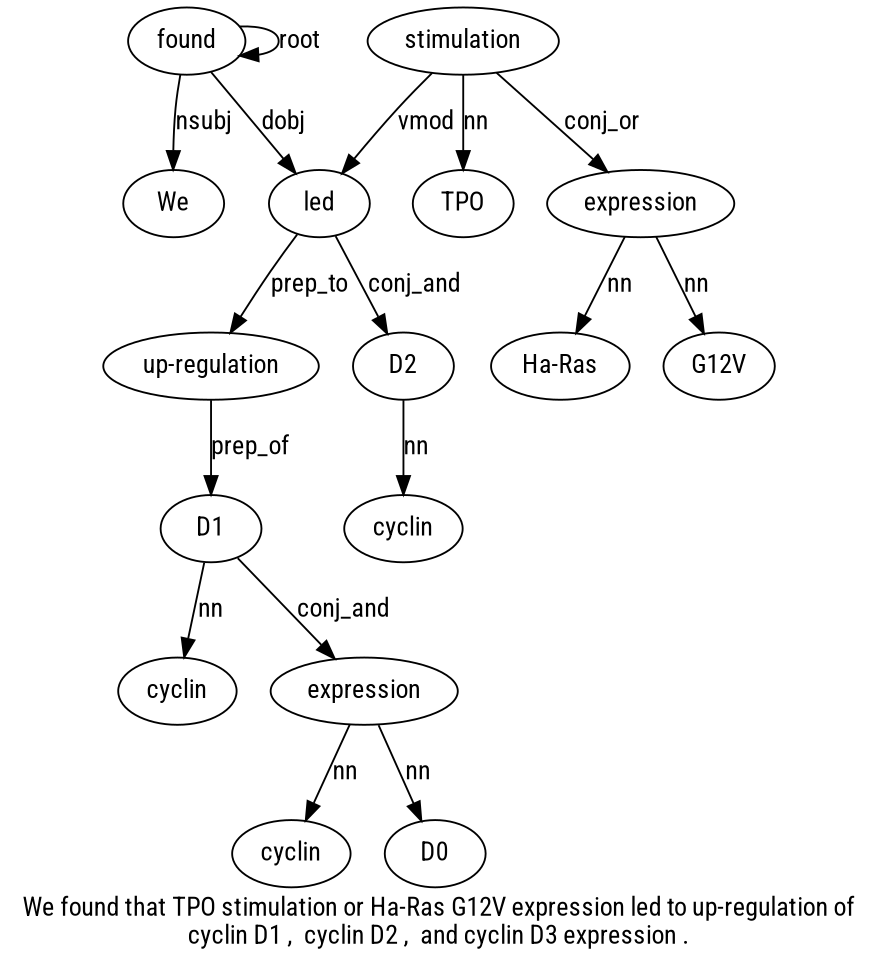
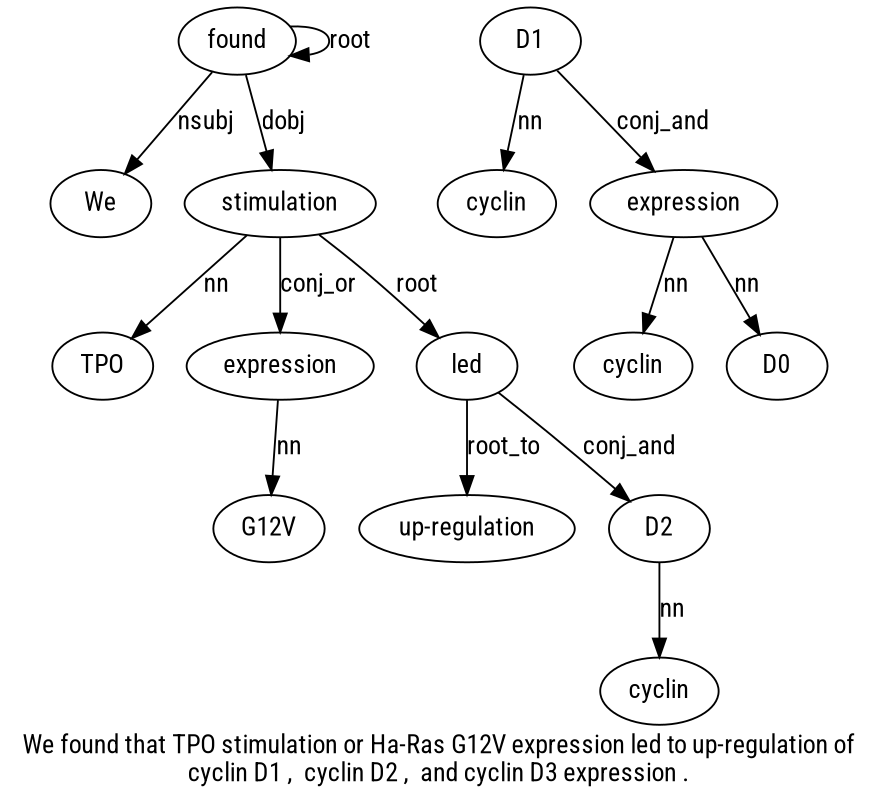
(247, 116) -> (256, 113)
(427, 122) -> (418, 285)
(310, 285) -> (504, 447)
(560, 366) -> none
(211, 438) -> none
